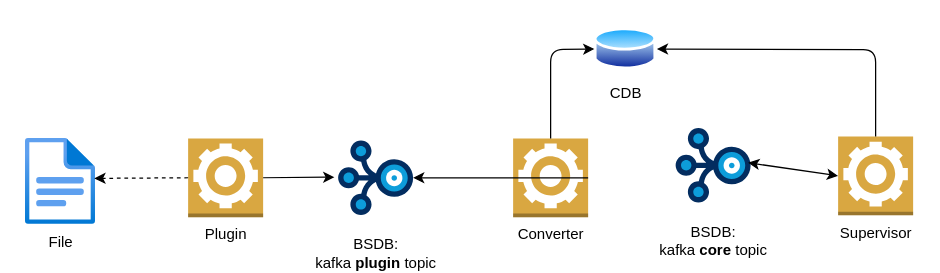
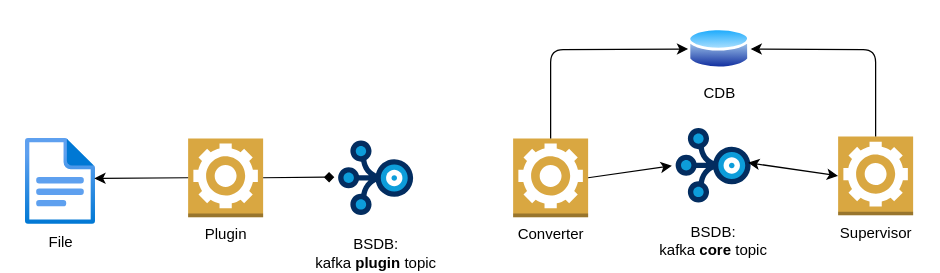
(626, 49) -> (719, 49)
(324, 177) -> (324, 177)
(145, 178) -> (145, 178)
(505, 178) -> (626, 172)
